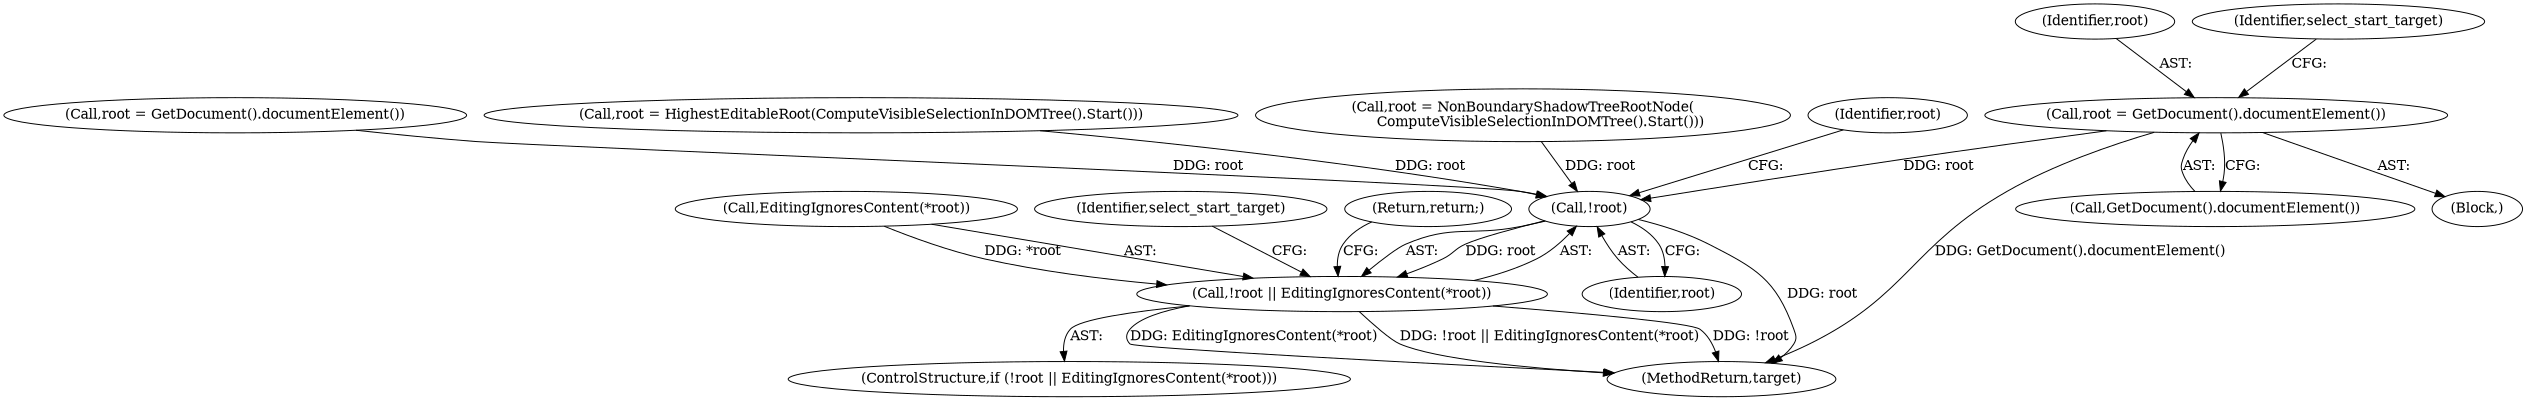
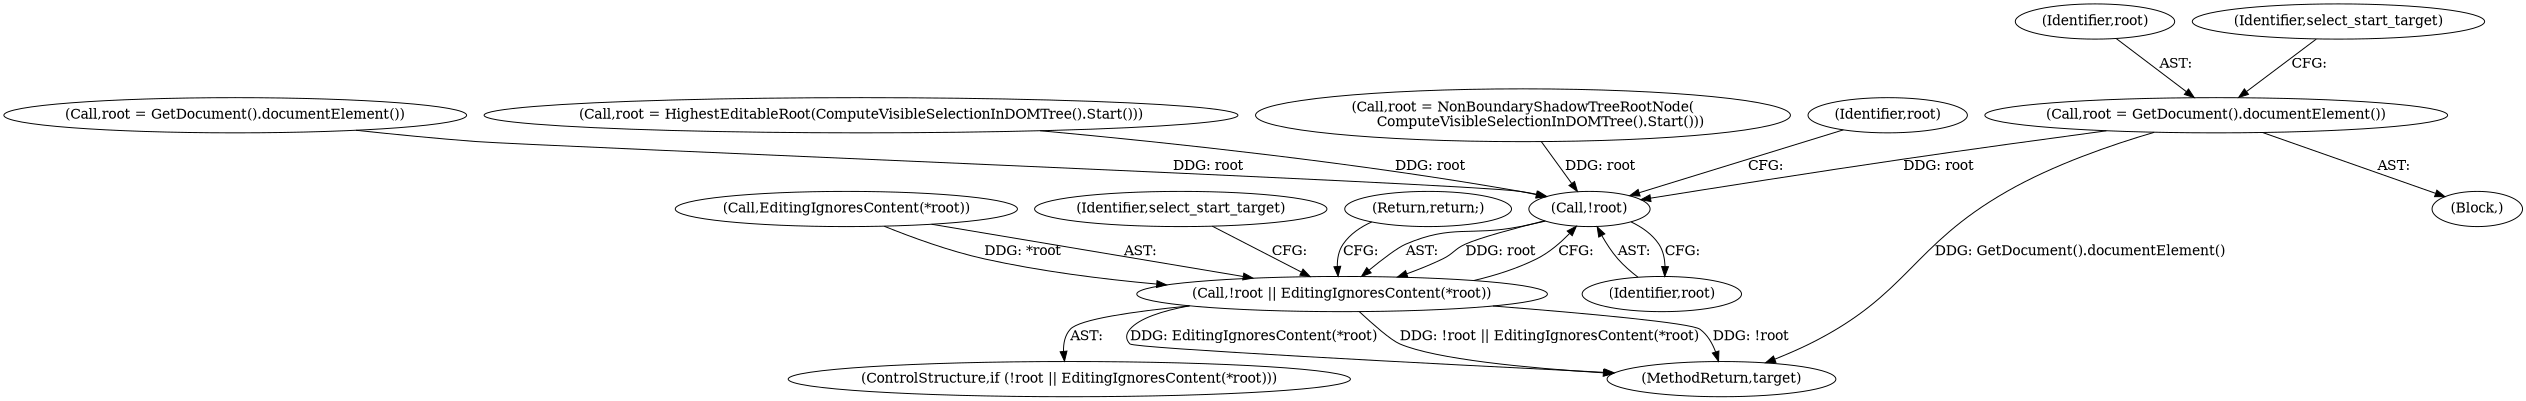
(2215, 209) -> none
(1578, 252) -> (1578, 252)
(1746, 265) -> none
